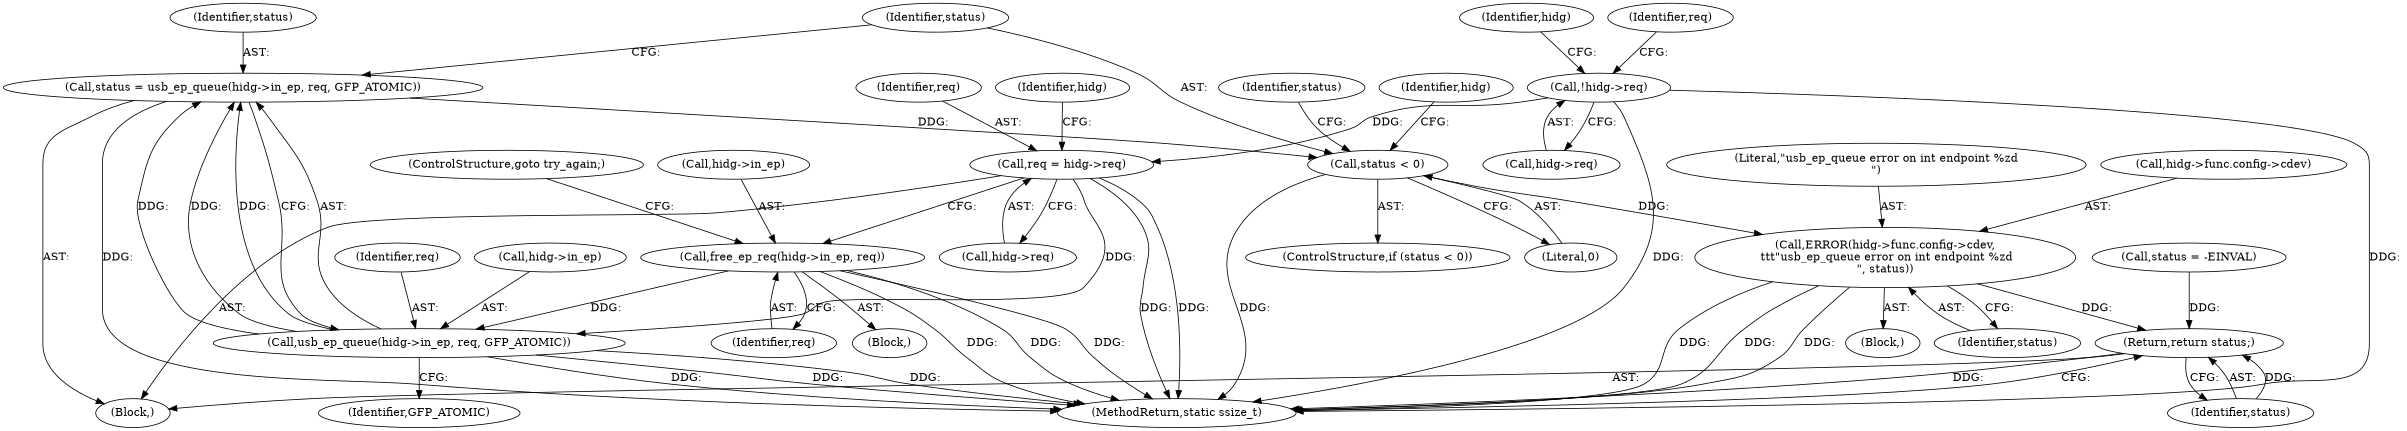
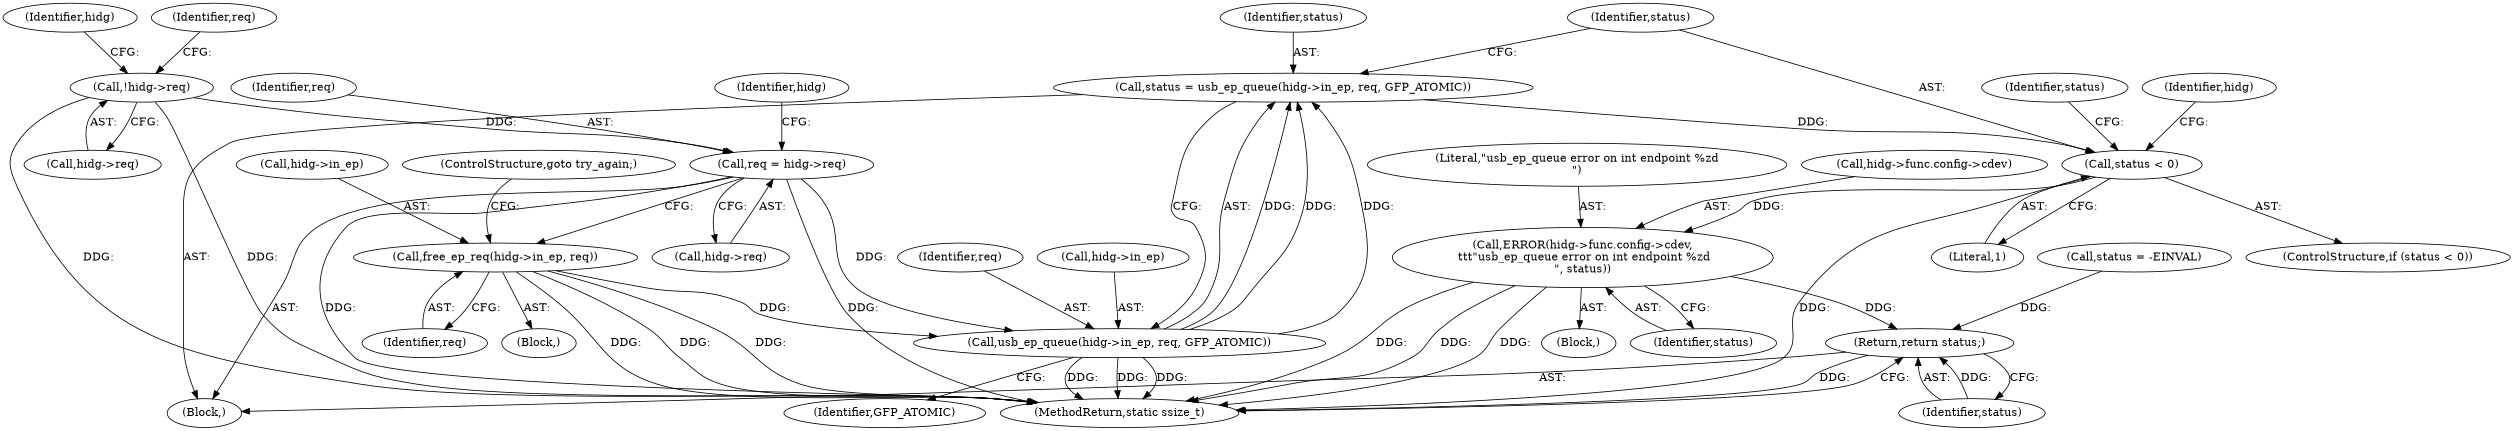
(1571, 258) -> (1978, 258)
(443, 386) -> none
